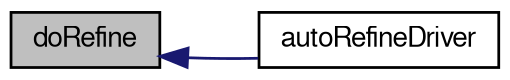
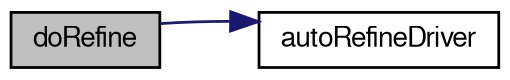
(223, 59) -> (195, 22)
